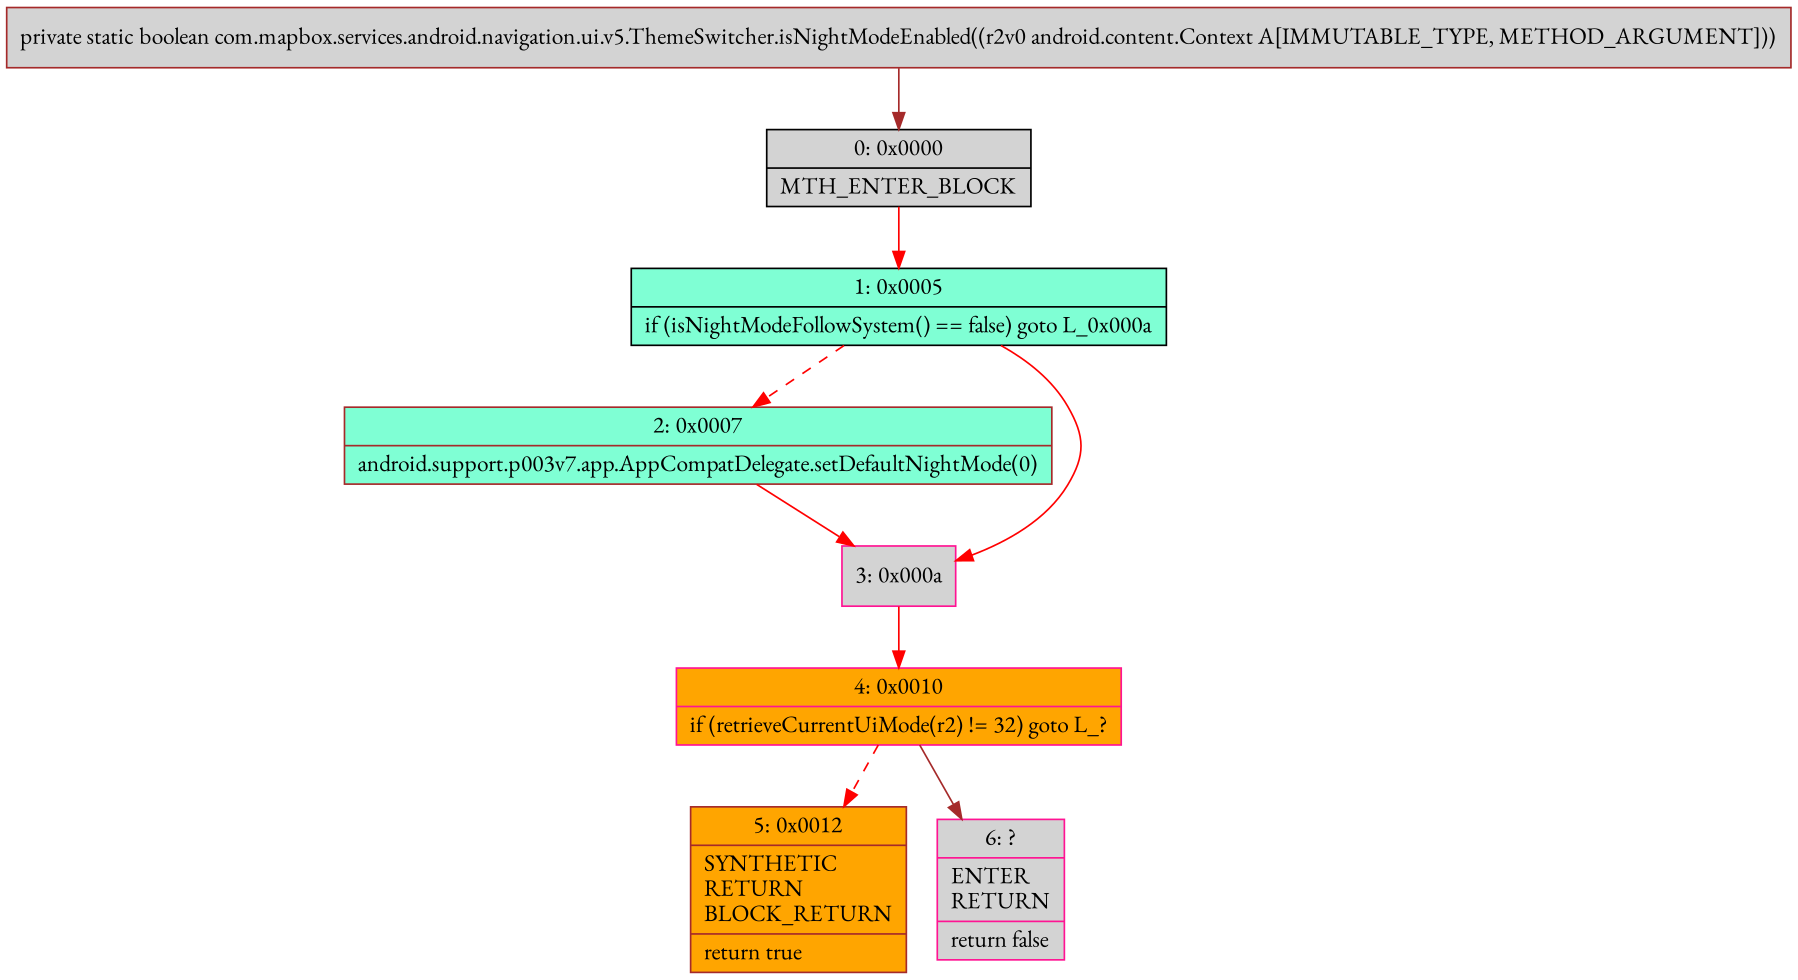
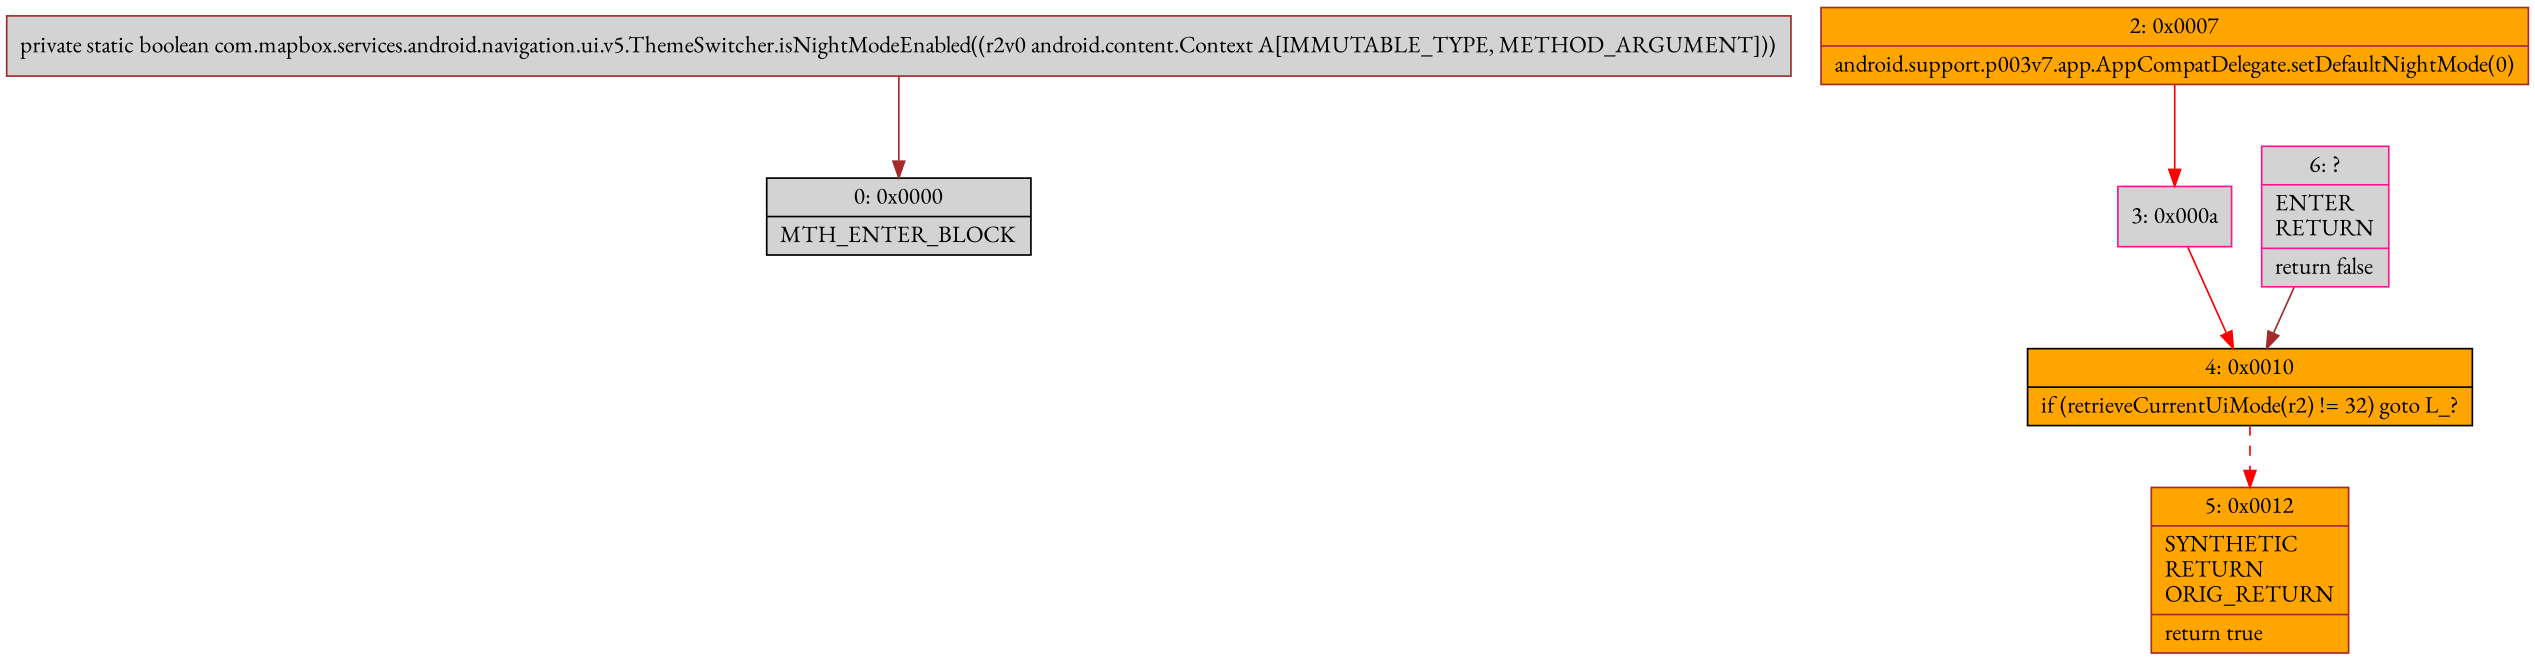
(899, 307) -> none
(698, 446) -> (2175, 46)
(899, 707) -> (2250, 387)
(937, 775) -> (2284, 310)
(798, 914) -> (2250, 594)
